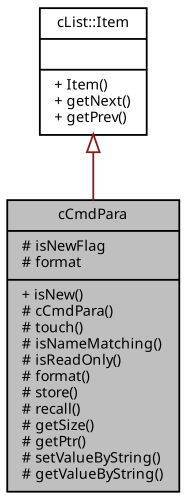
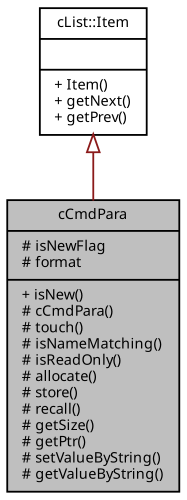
(56, 377) -> (60, 377)
